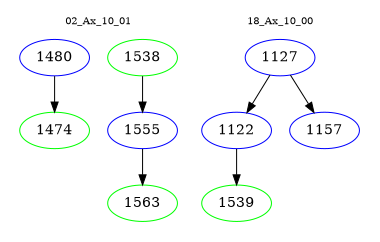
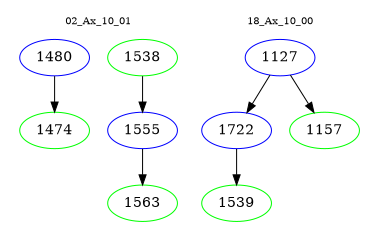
(237, 130) -> (237, 130)
(325, 130) -> (325, 130)
